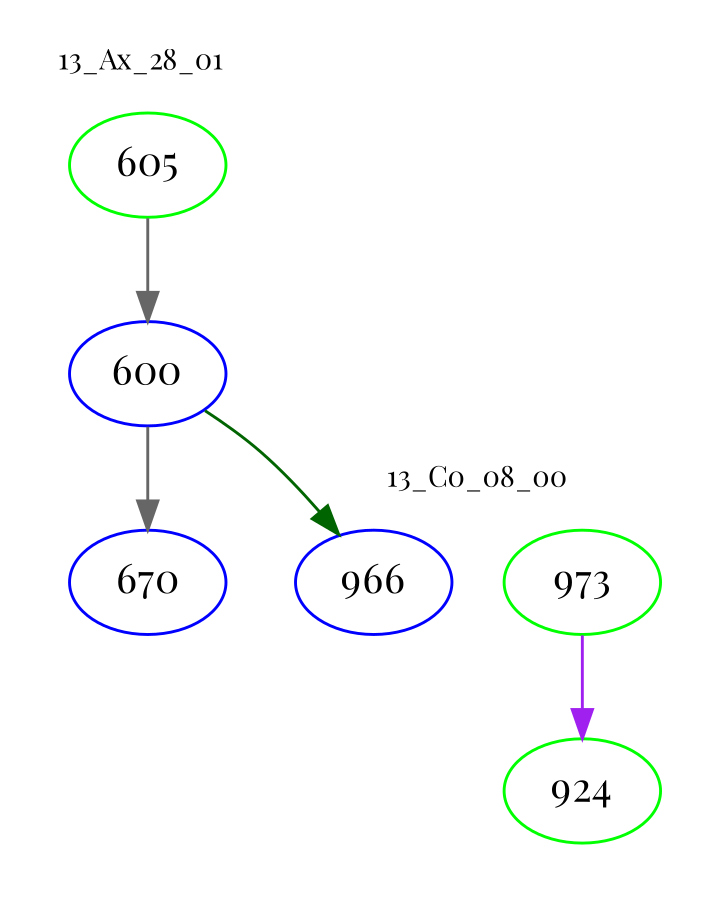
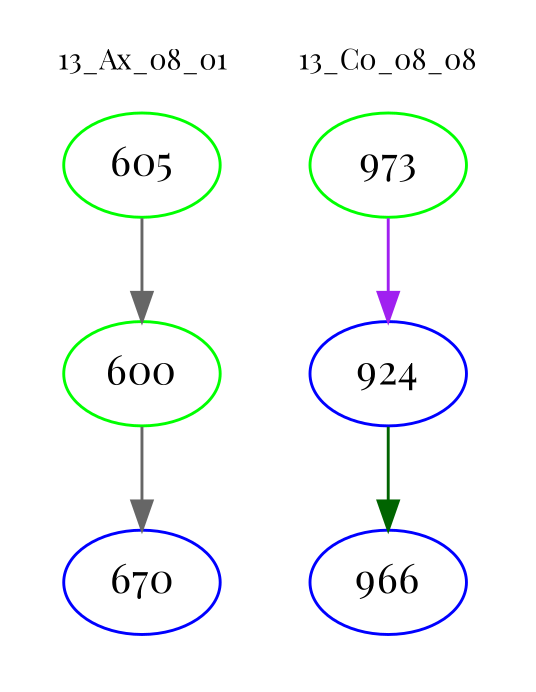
(142, 62) -> (143, 62)
(148, 374) -> (142, 374)
(478, 479) -> (388, 62)
(291, 481) -> (388, 464)
(582, 791) -> (388, 374)
